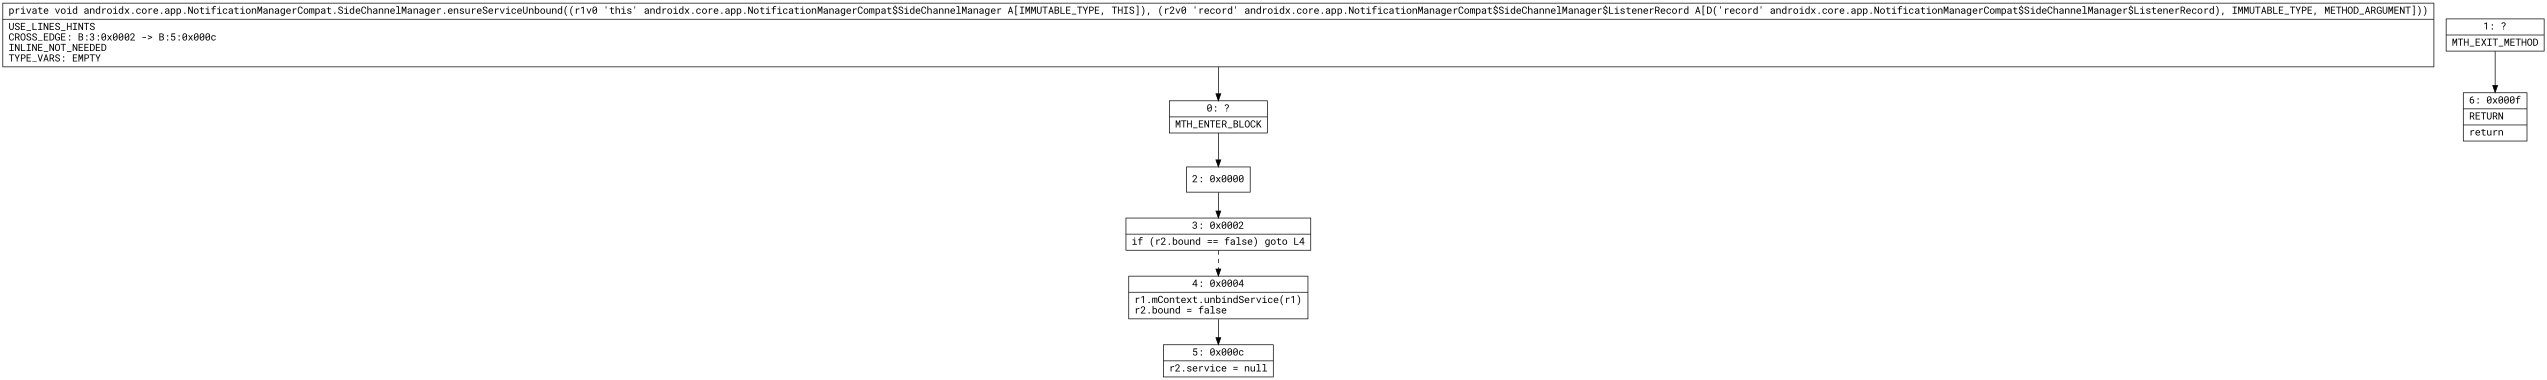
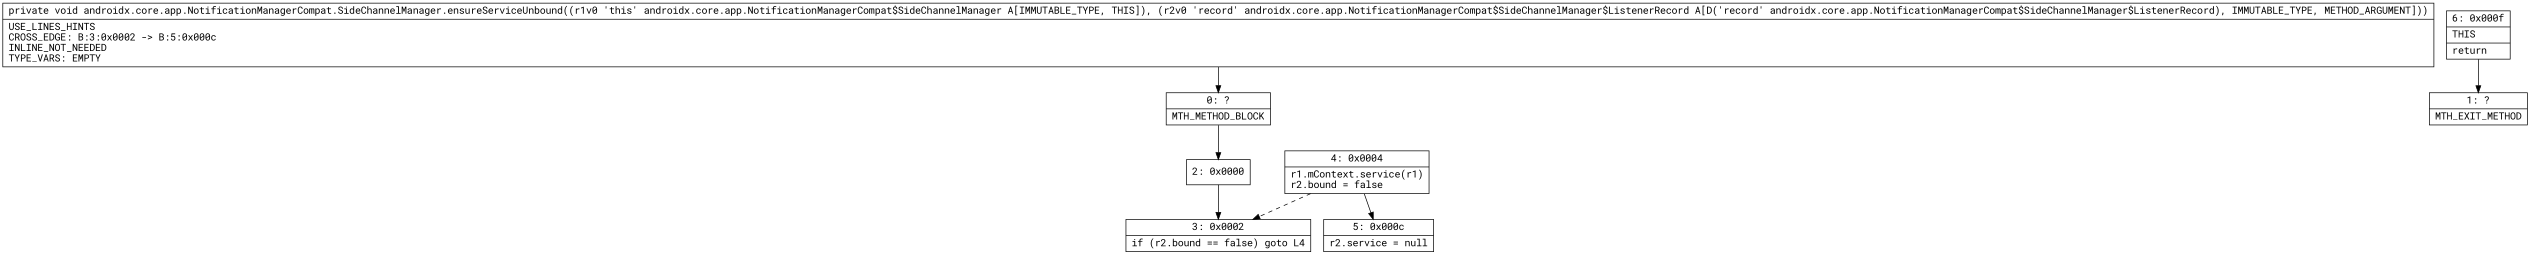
(2495, 68) -> (2478, 72)
(2486, 117) -> (2464, 35)
(1218, 125) -> (1218, 117)
(1218, 260) -> (1285, 205)
(1218, 300) -> (1357, 175)
